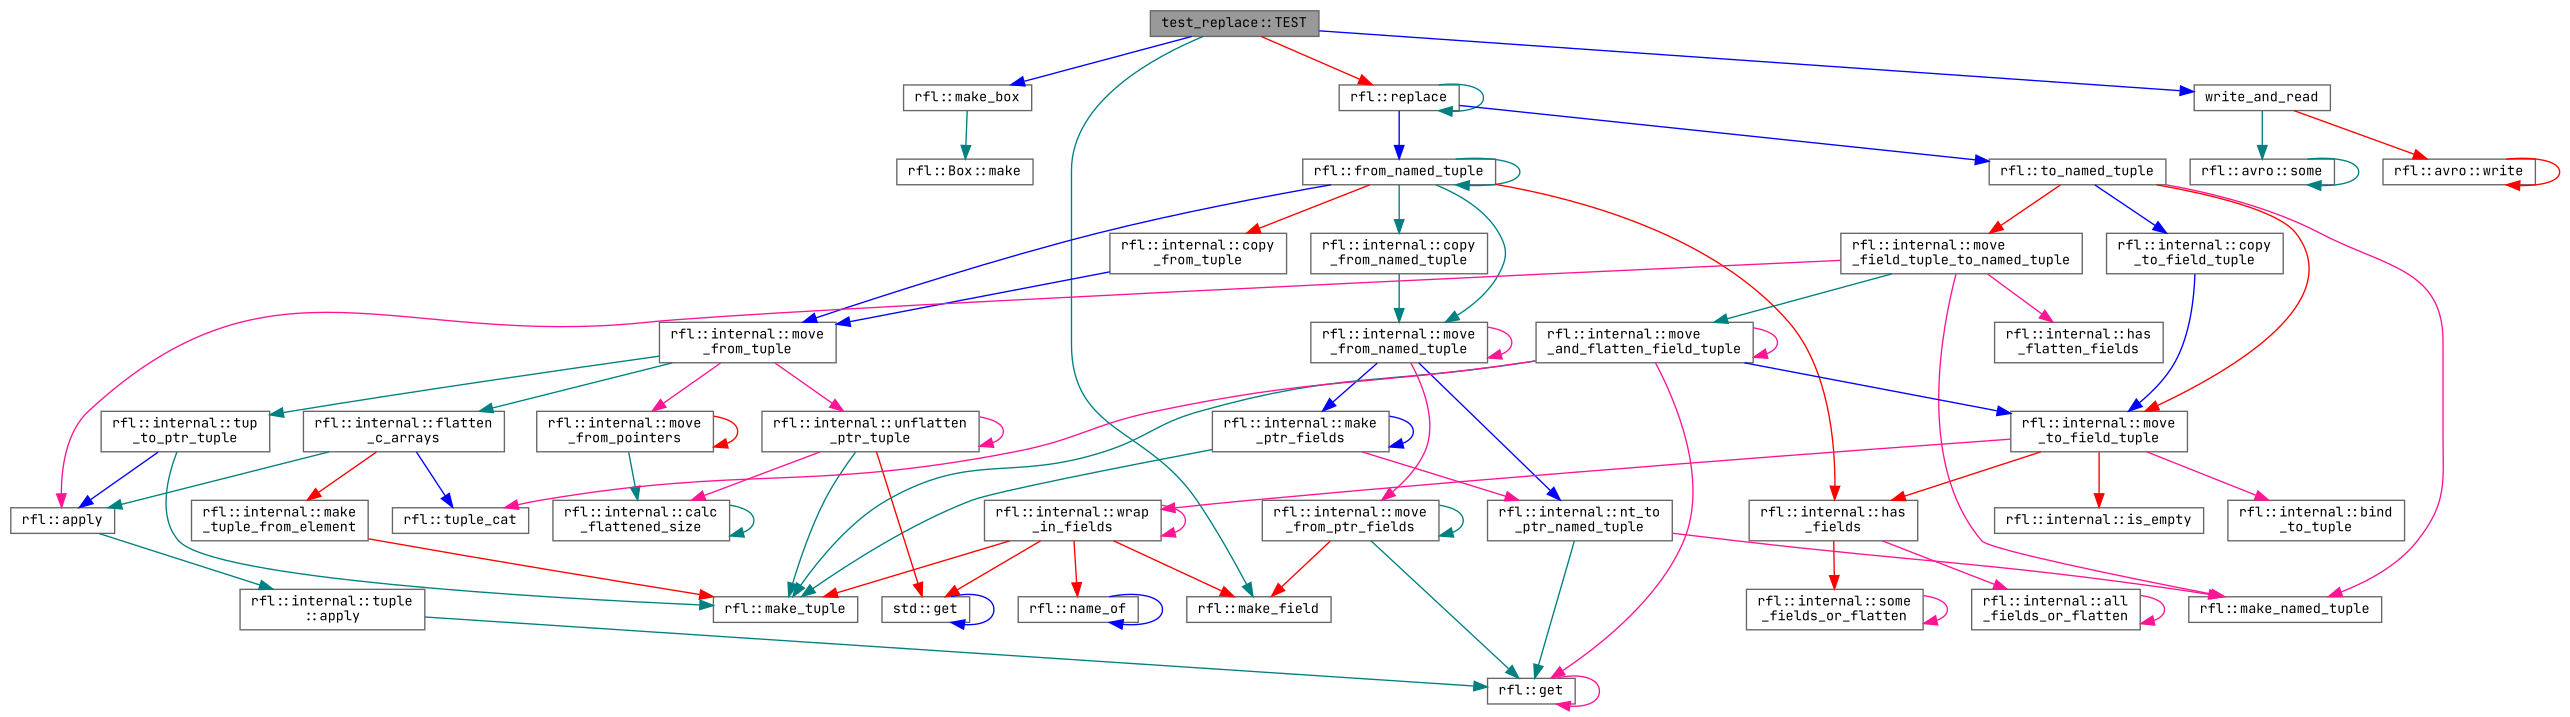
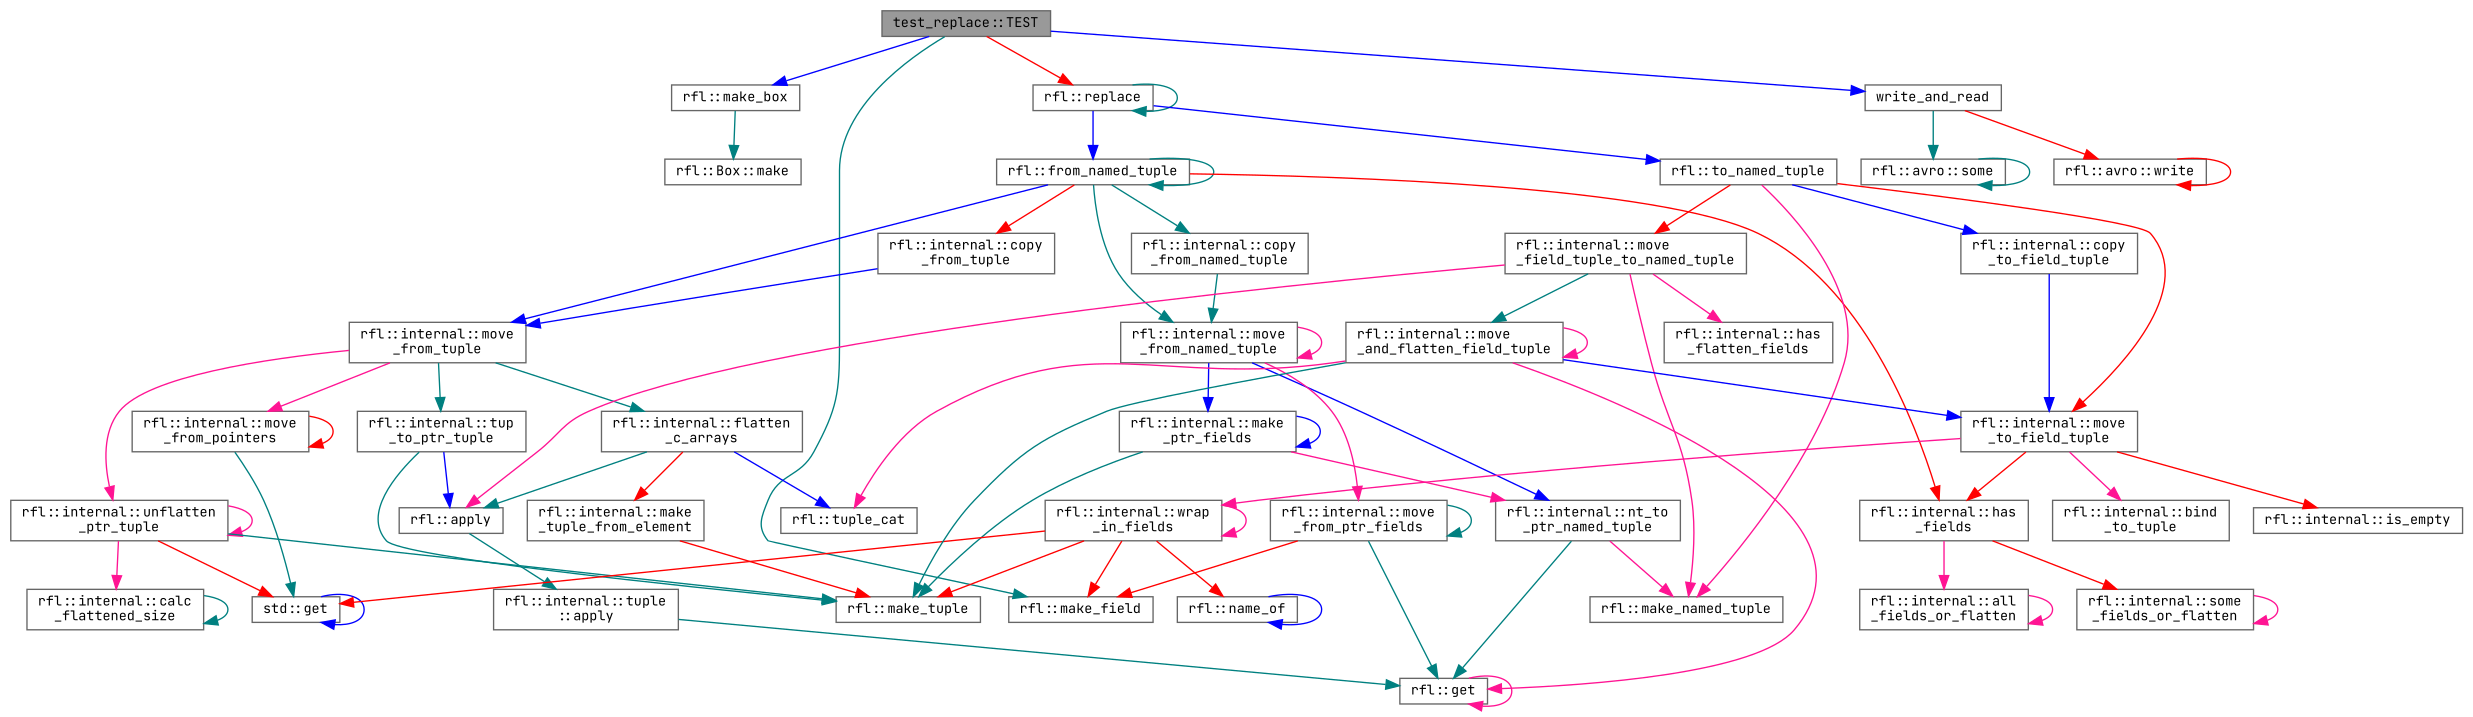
(632, 469) -> (270, 515)
